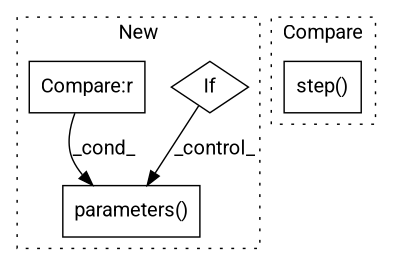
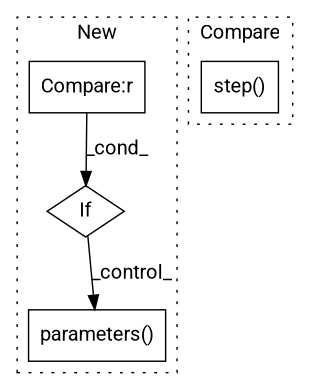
(69, 145) -> (86, 142)
